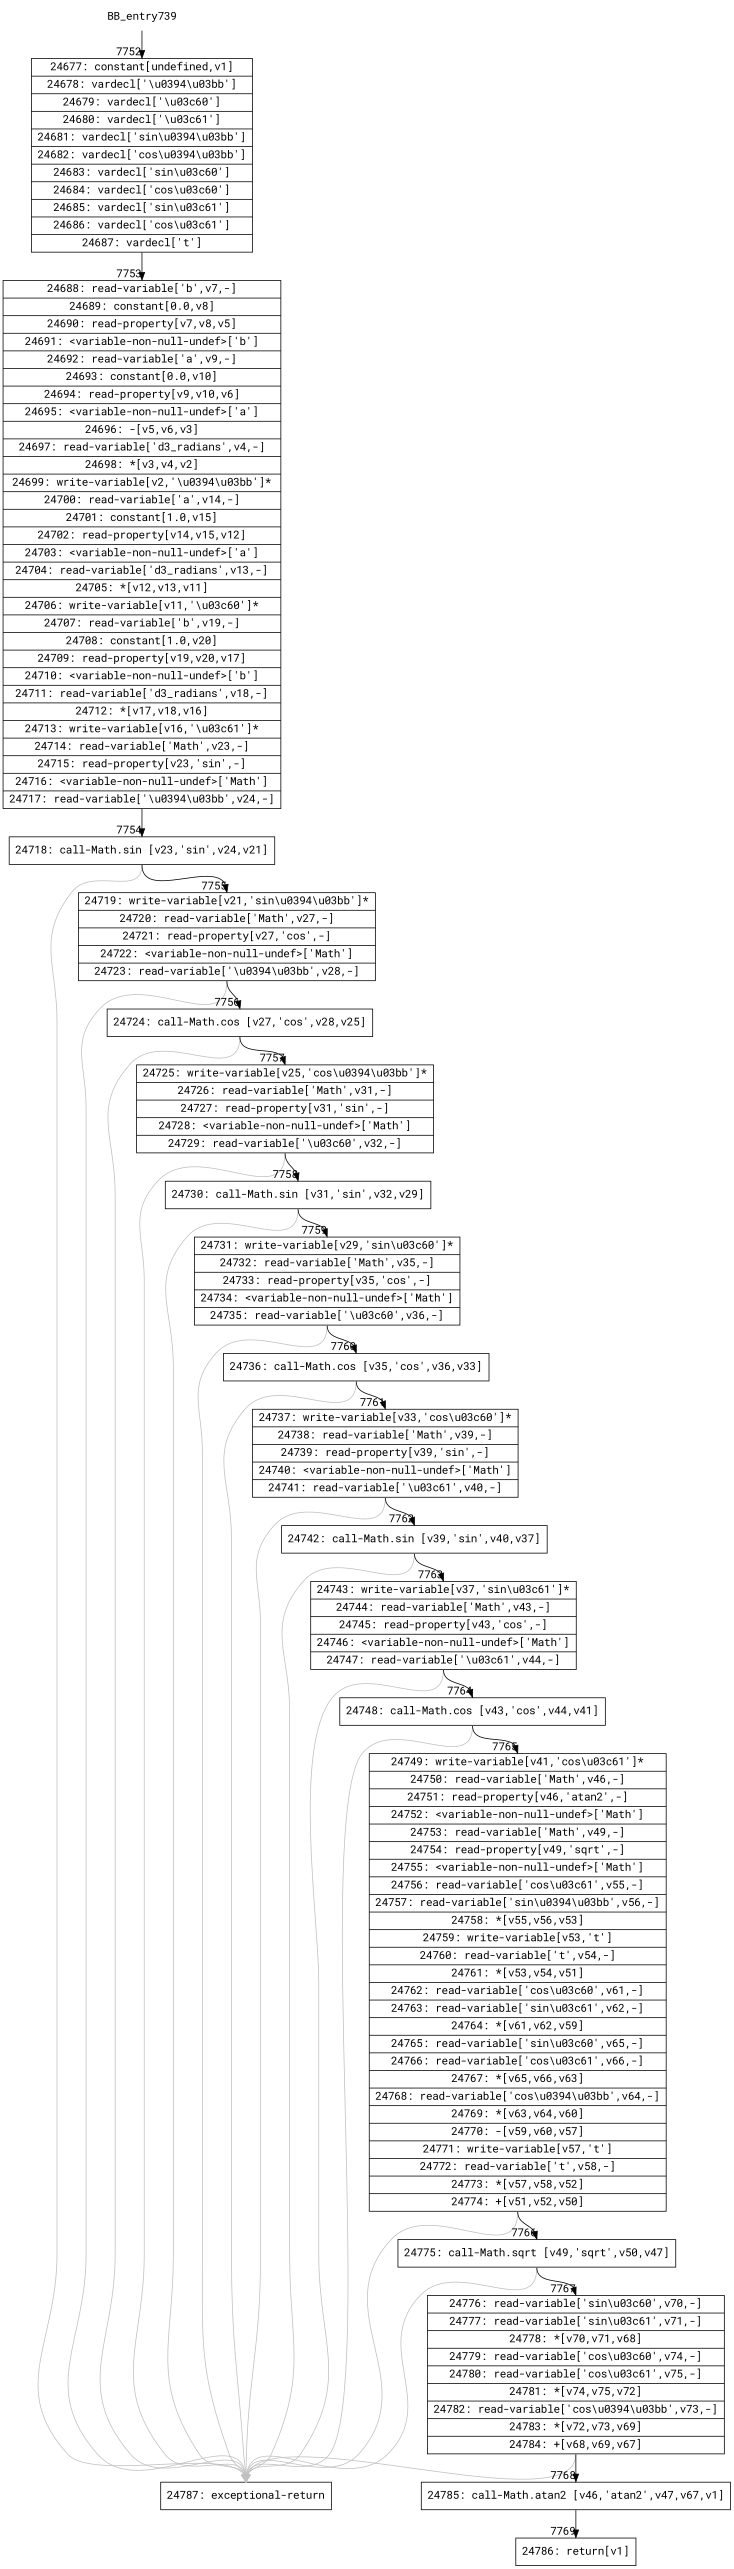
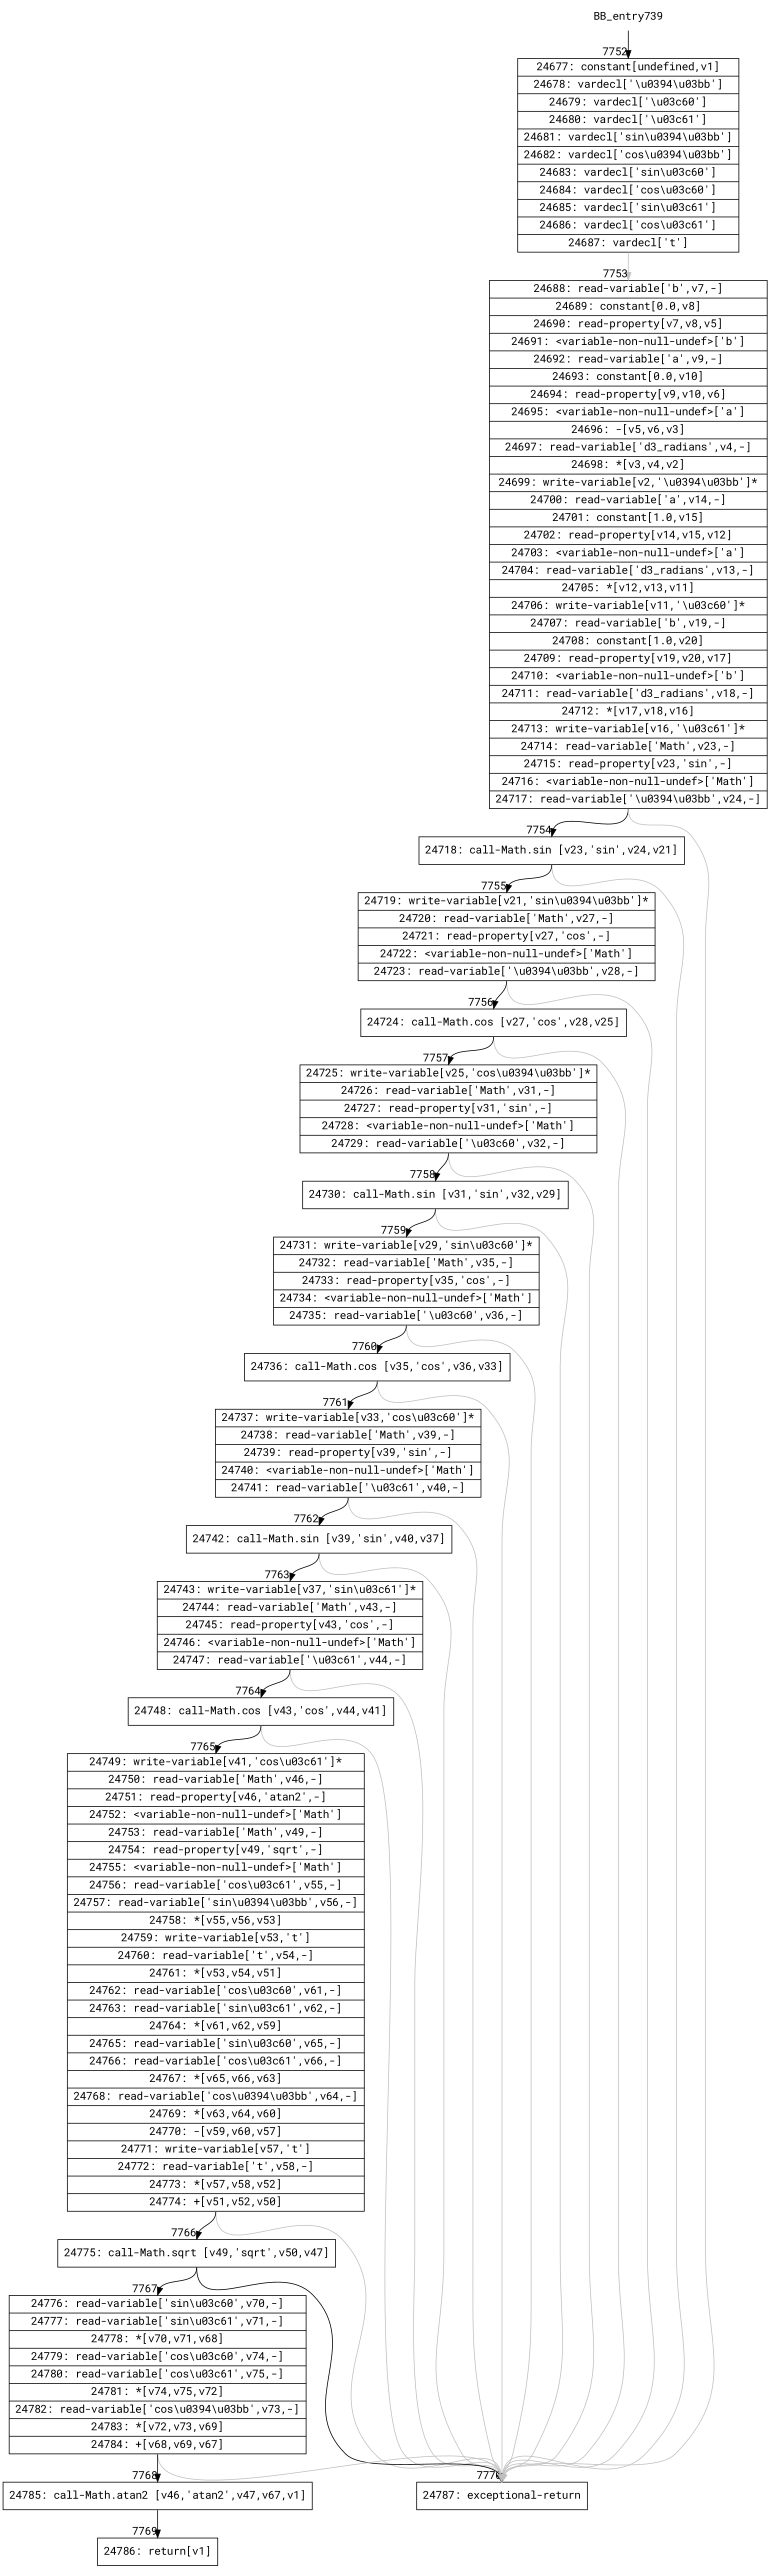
(142, 262) -> (628, 262)
none -> (706, 1698)
(406, 2385) -> (327, 2387)
